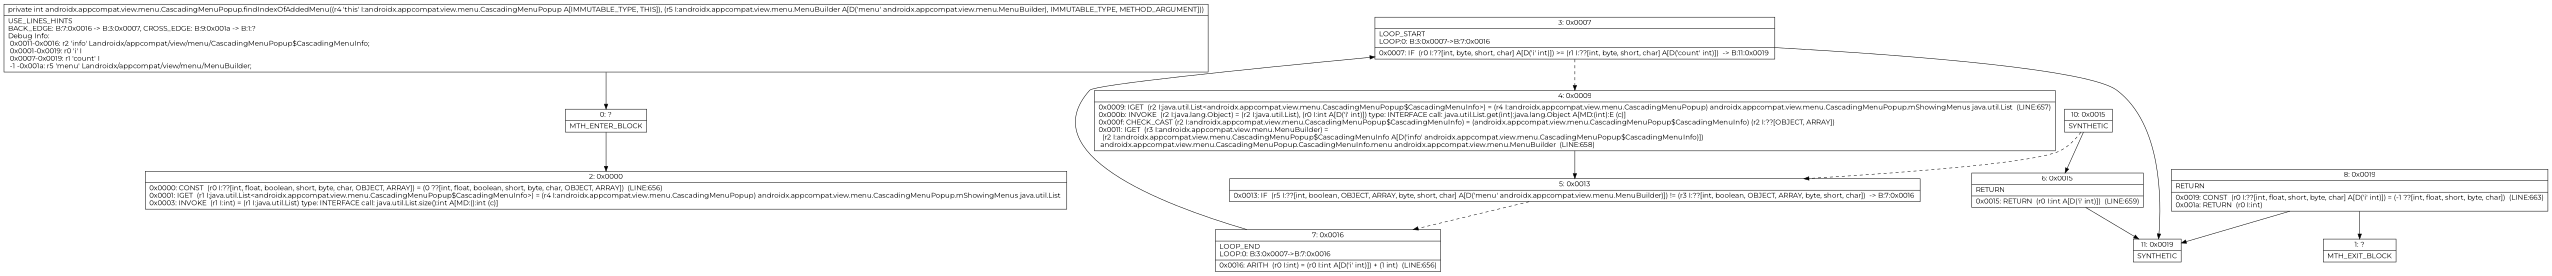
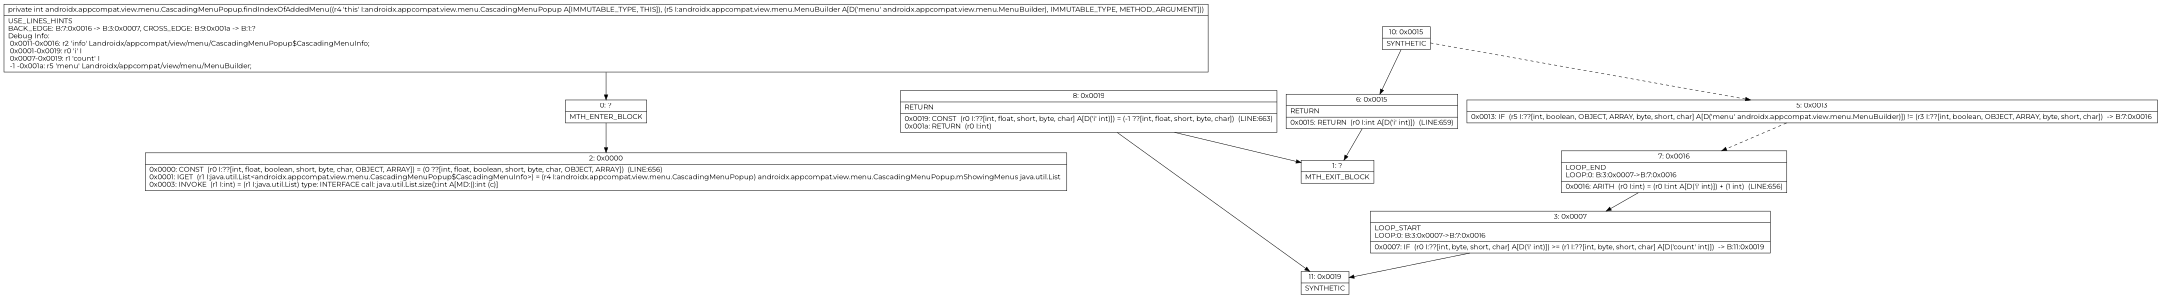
(1575, 121) -> none
(2110, 222) -> (1354, 142)
